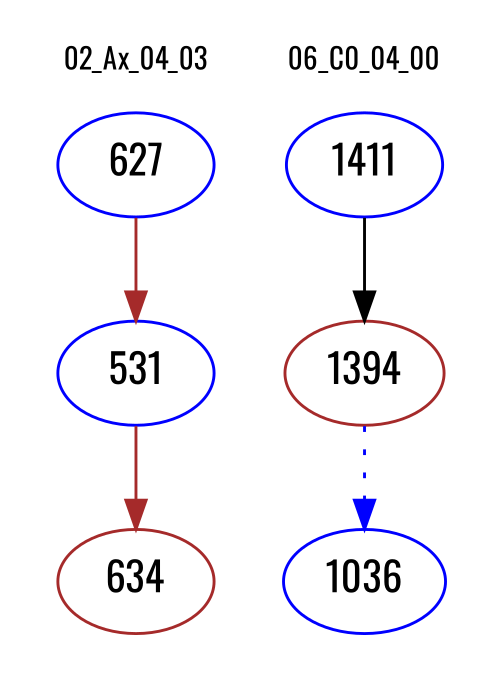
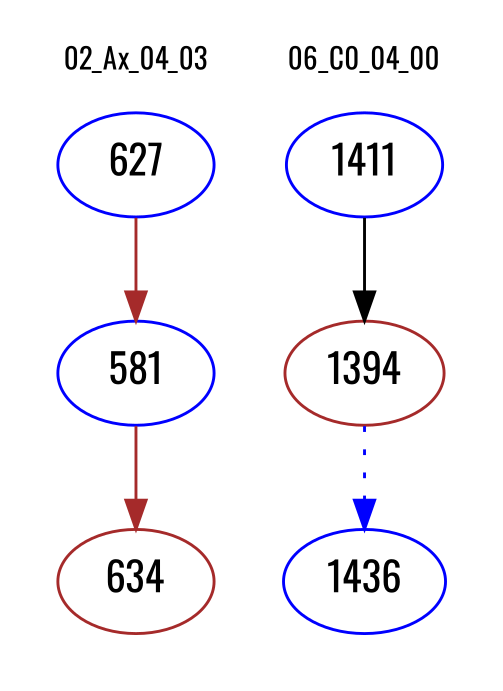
(136, 373) -> (136, 373)
(365, 582) -> (365, 582)
